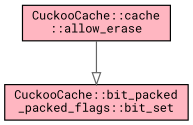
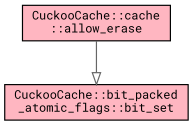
(96, 102) -> (96, 102)
